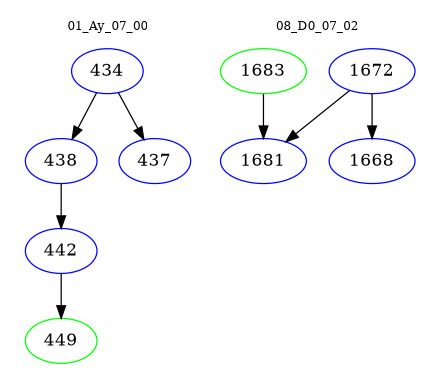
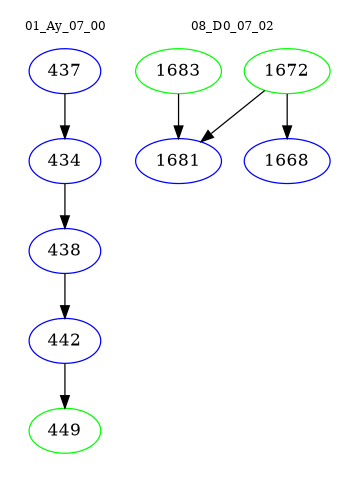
(372, 71) -> (287, 71)
(128, 111) -> (65, 110)
